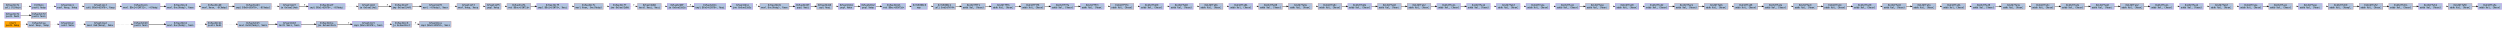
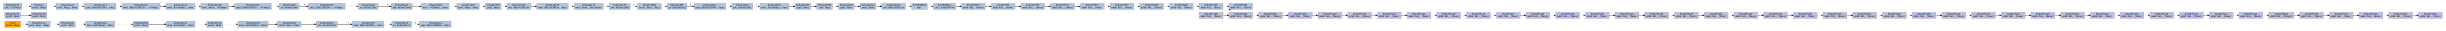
(1255, 6) -> (1225, 11)
